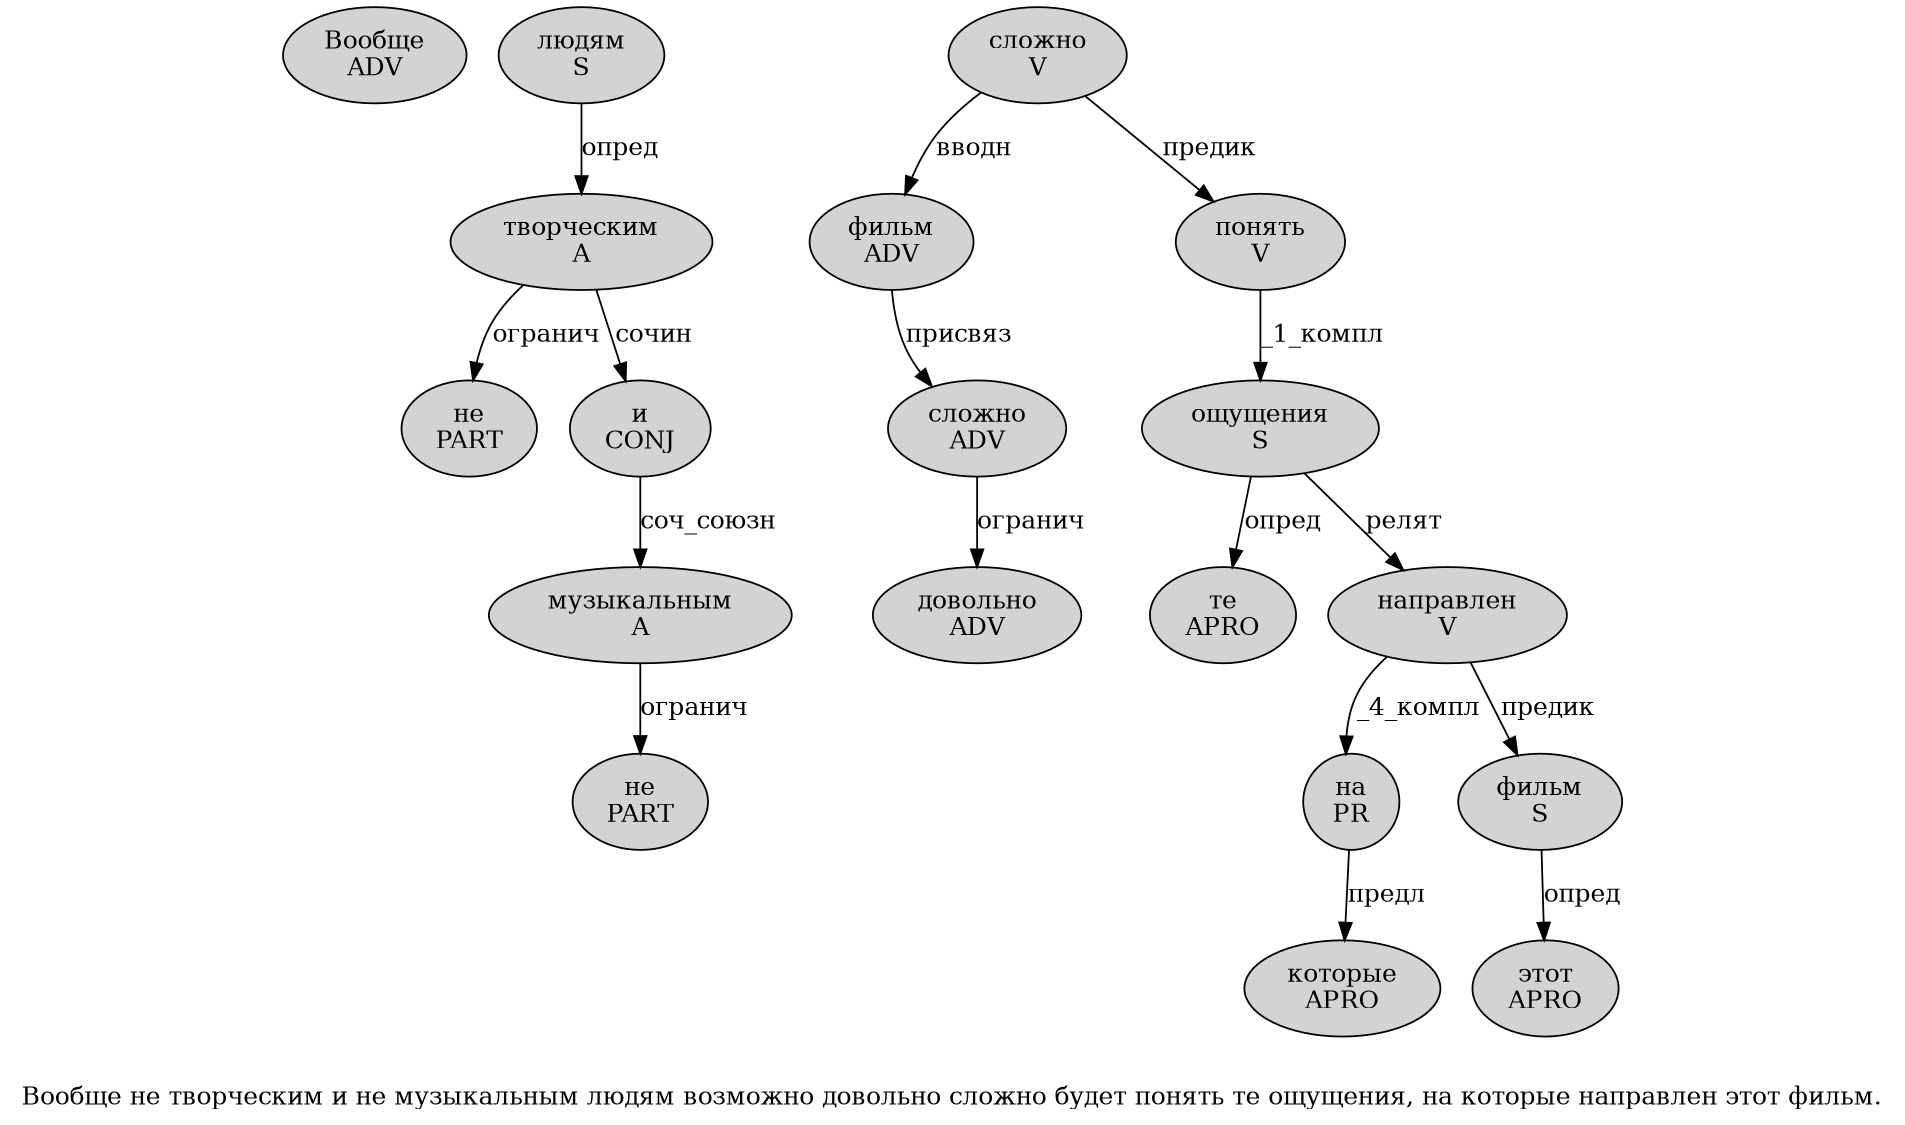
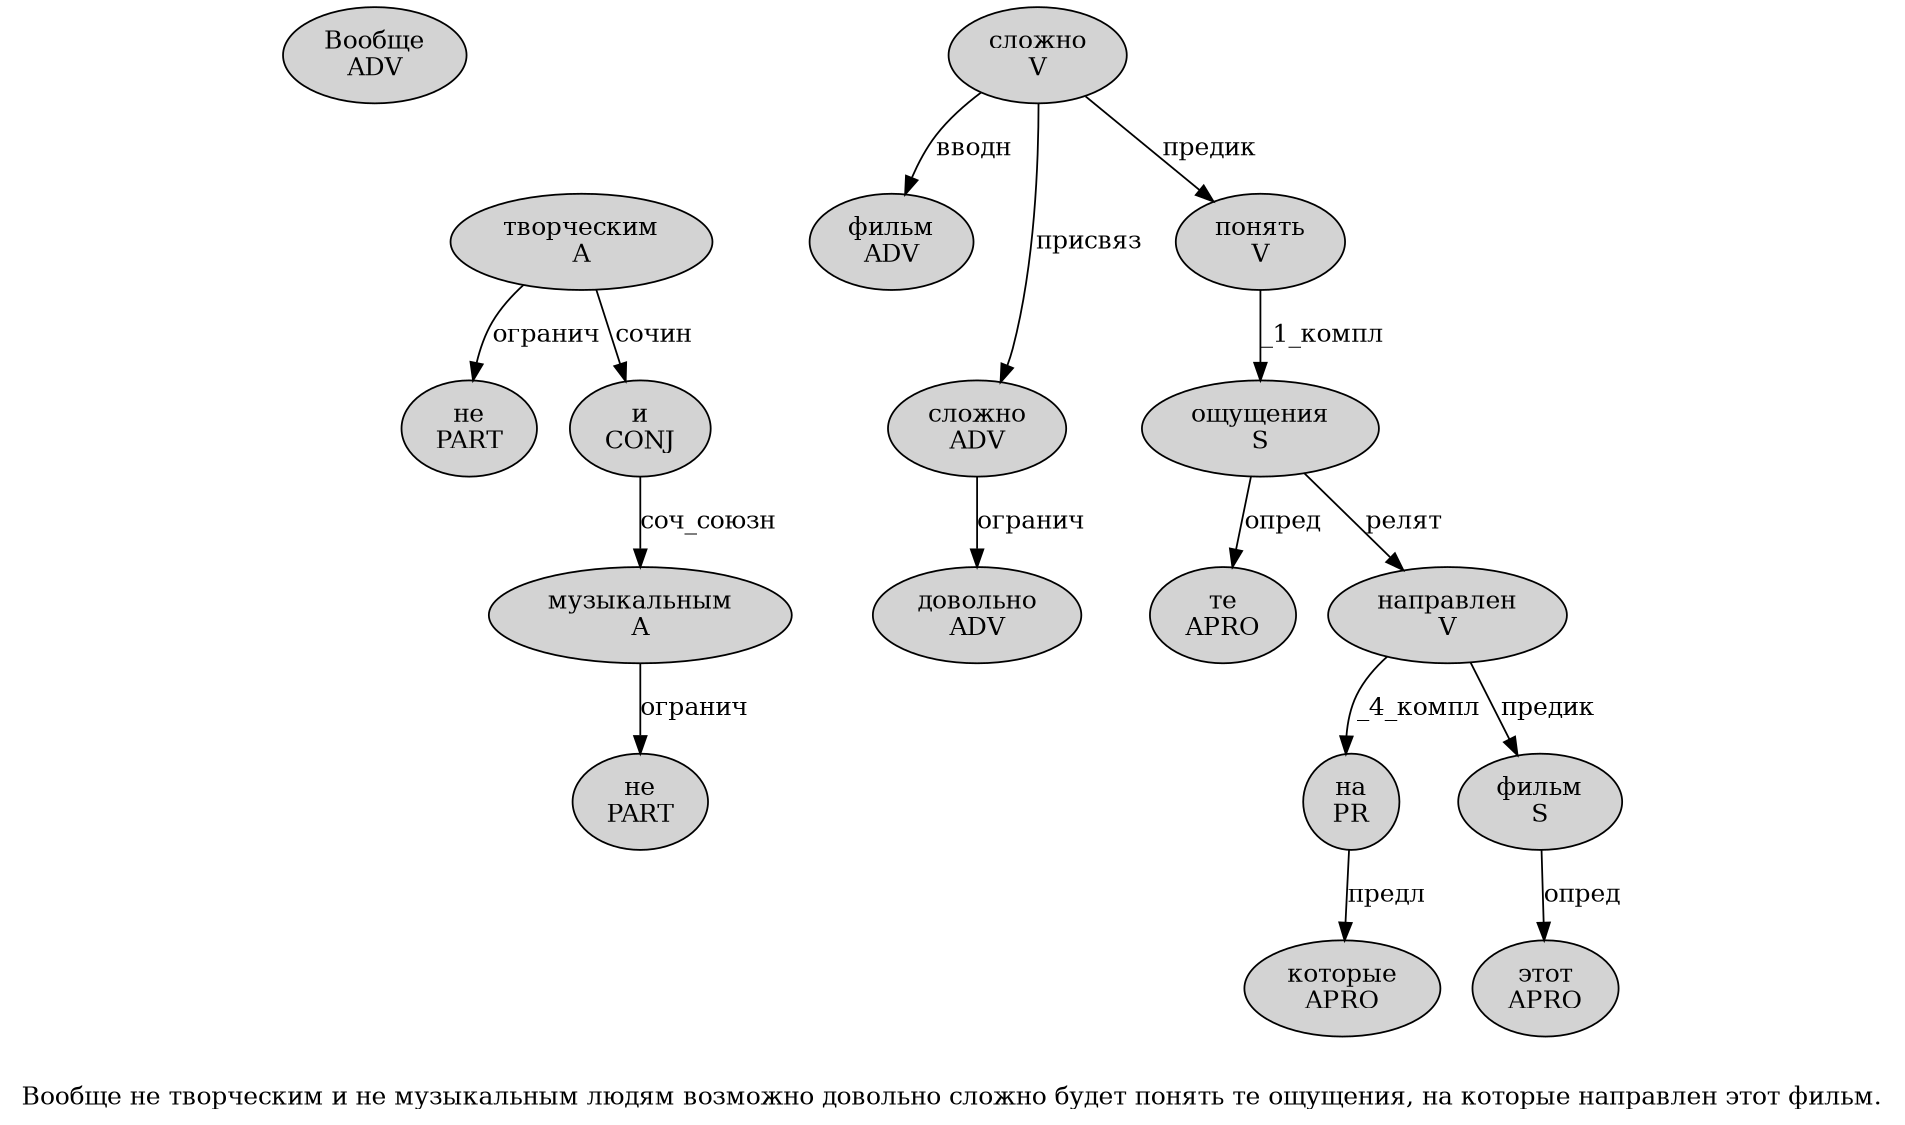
(582, 55) -> none
(900, 334) -> (1032, 236)
